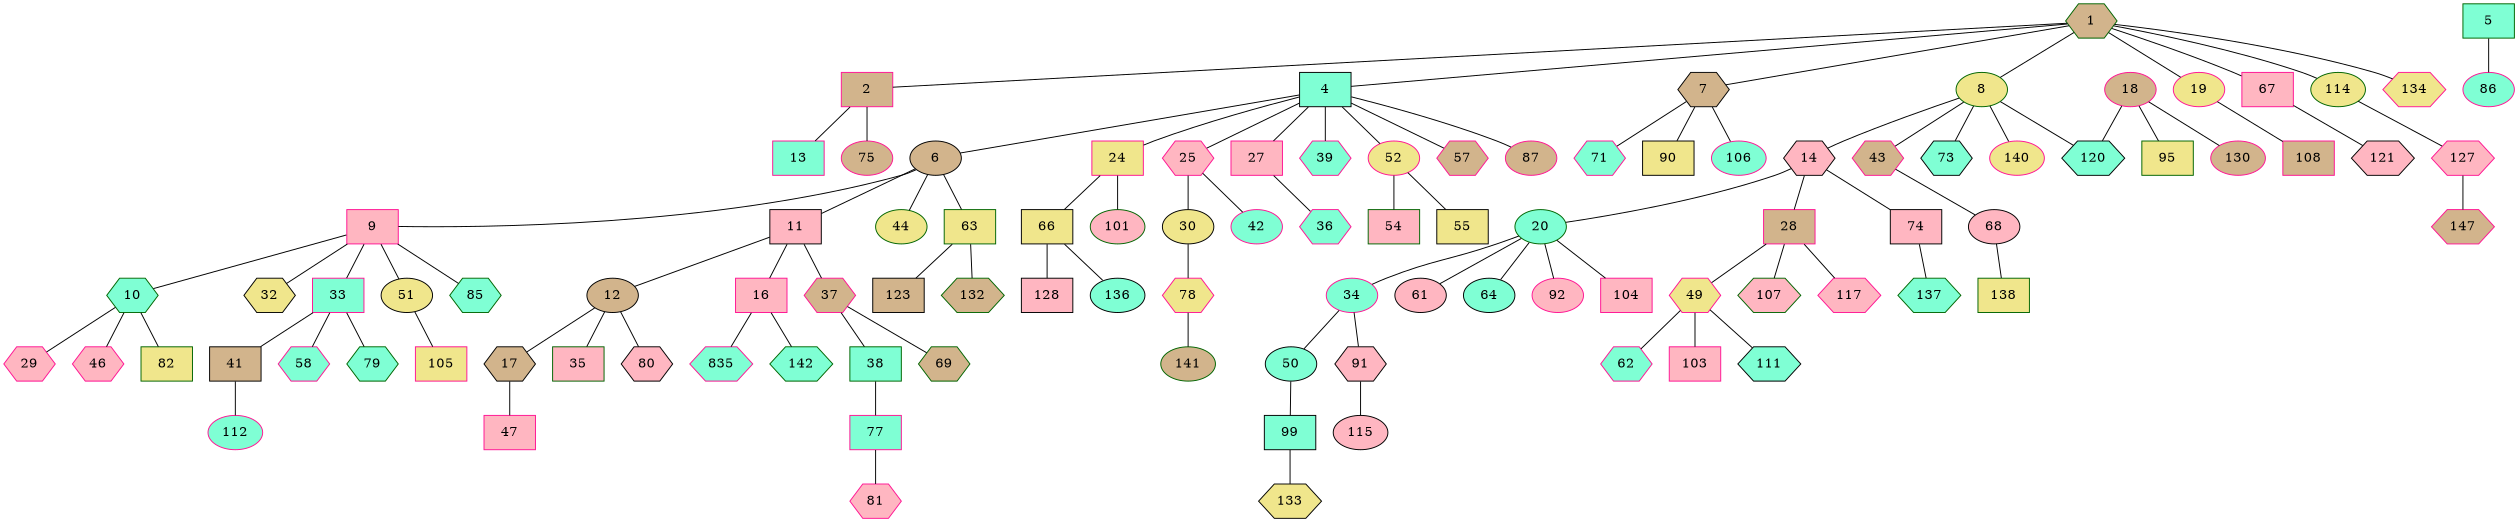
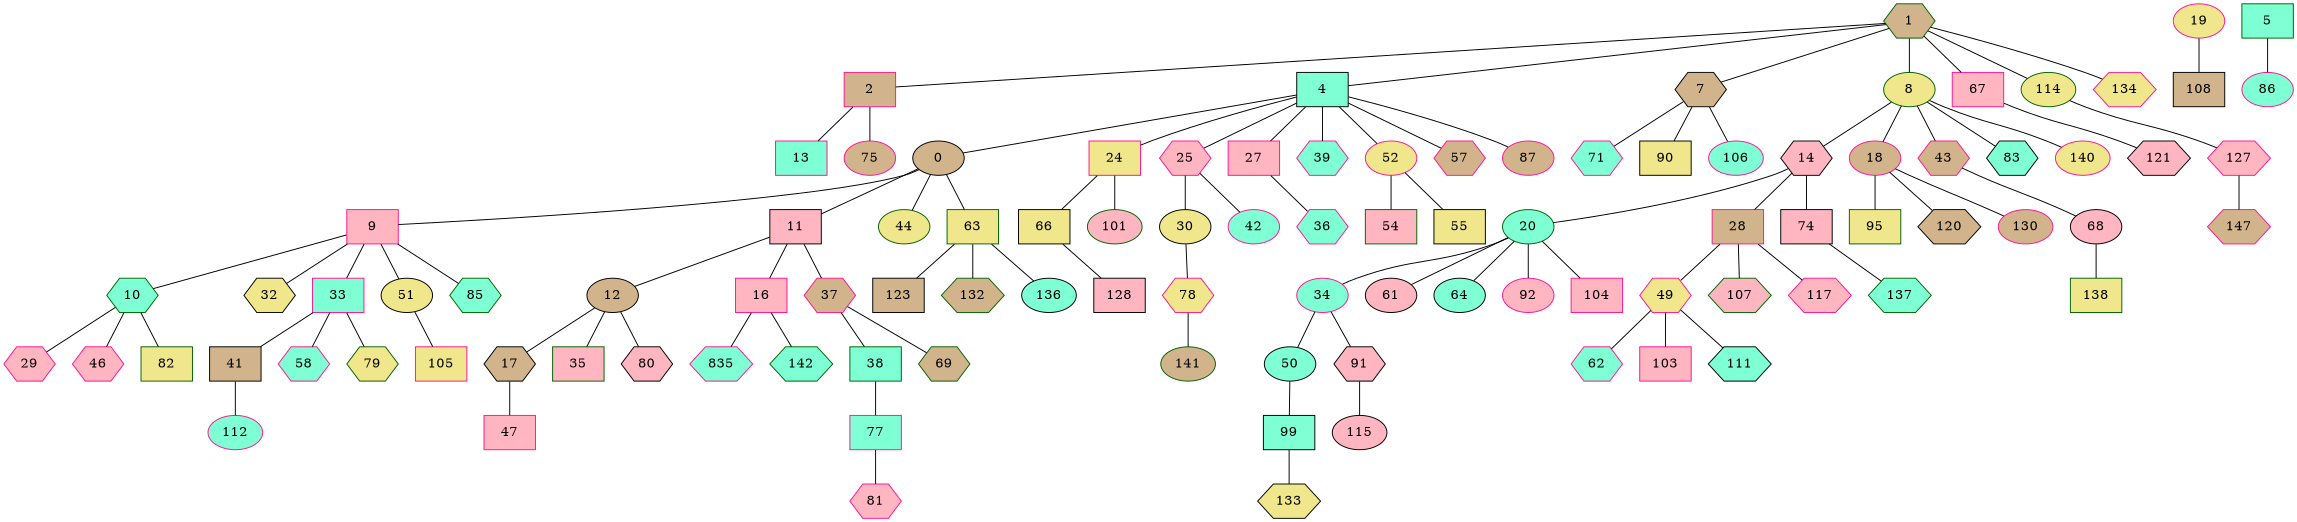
(2145, 55) -> none
(2037, 124) -> (1892, 124)
(936, 158) -> (938, 158)
(1947, 158) -> (2012, 158)
(2093, 158) -> (1949, 227)
(2309, 158) -> (2199, 90)
(1084, 262) -> (1013, 263)
(373, 364) -> (373, 364)
